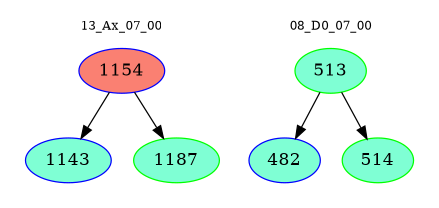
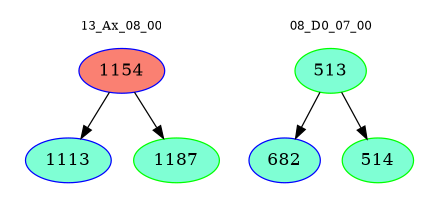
(122, 27) -> (122, 27)
(68, 160) -> (68, 160)
(285, 160) -> (285, 160)
